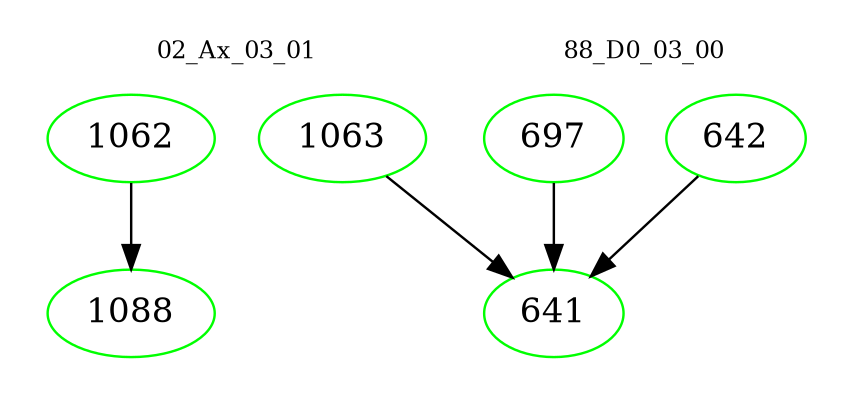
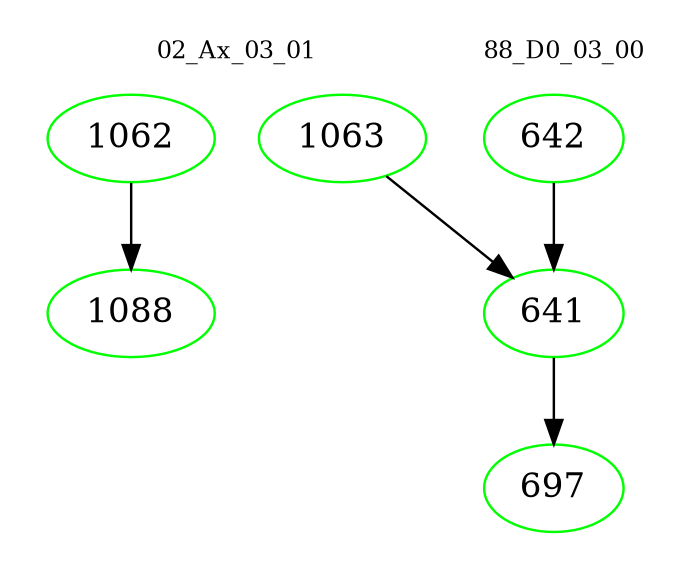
(554, 214) -> (554, 389)
